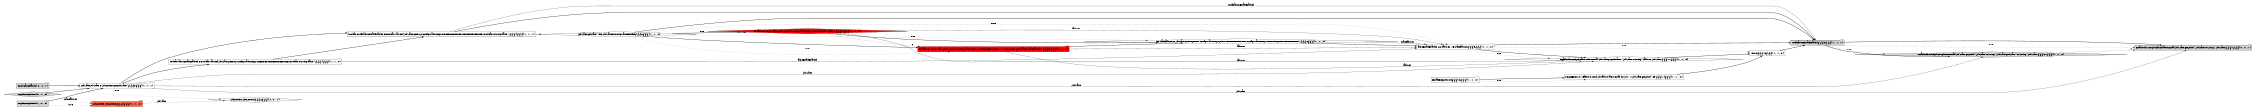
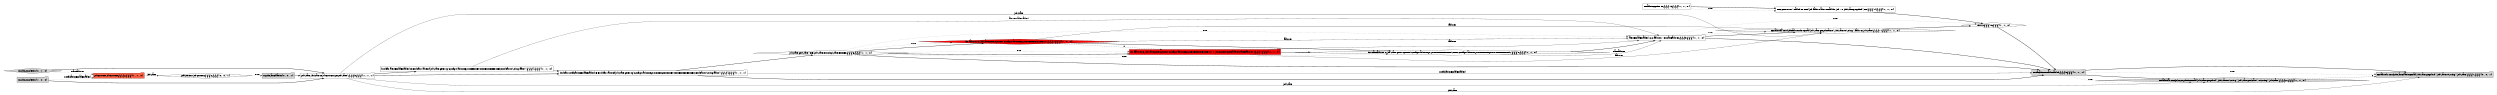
(1767, 53) -> (1994, 25)
(134, 96) -> (256, 76)
(71, 105) -> (78, 77)
